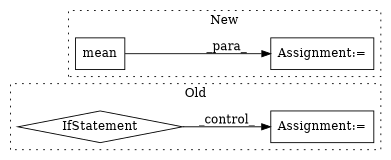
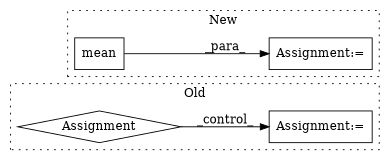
(100, 127) -> (99, 127)
